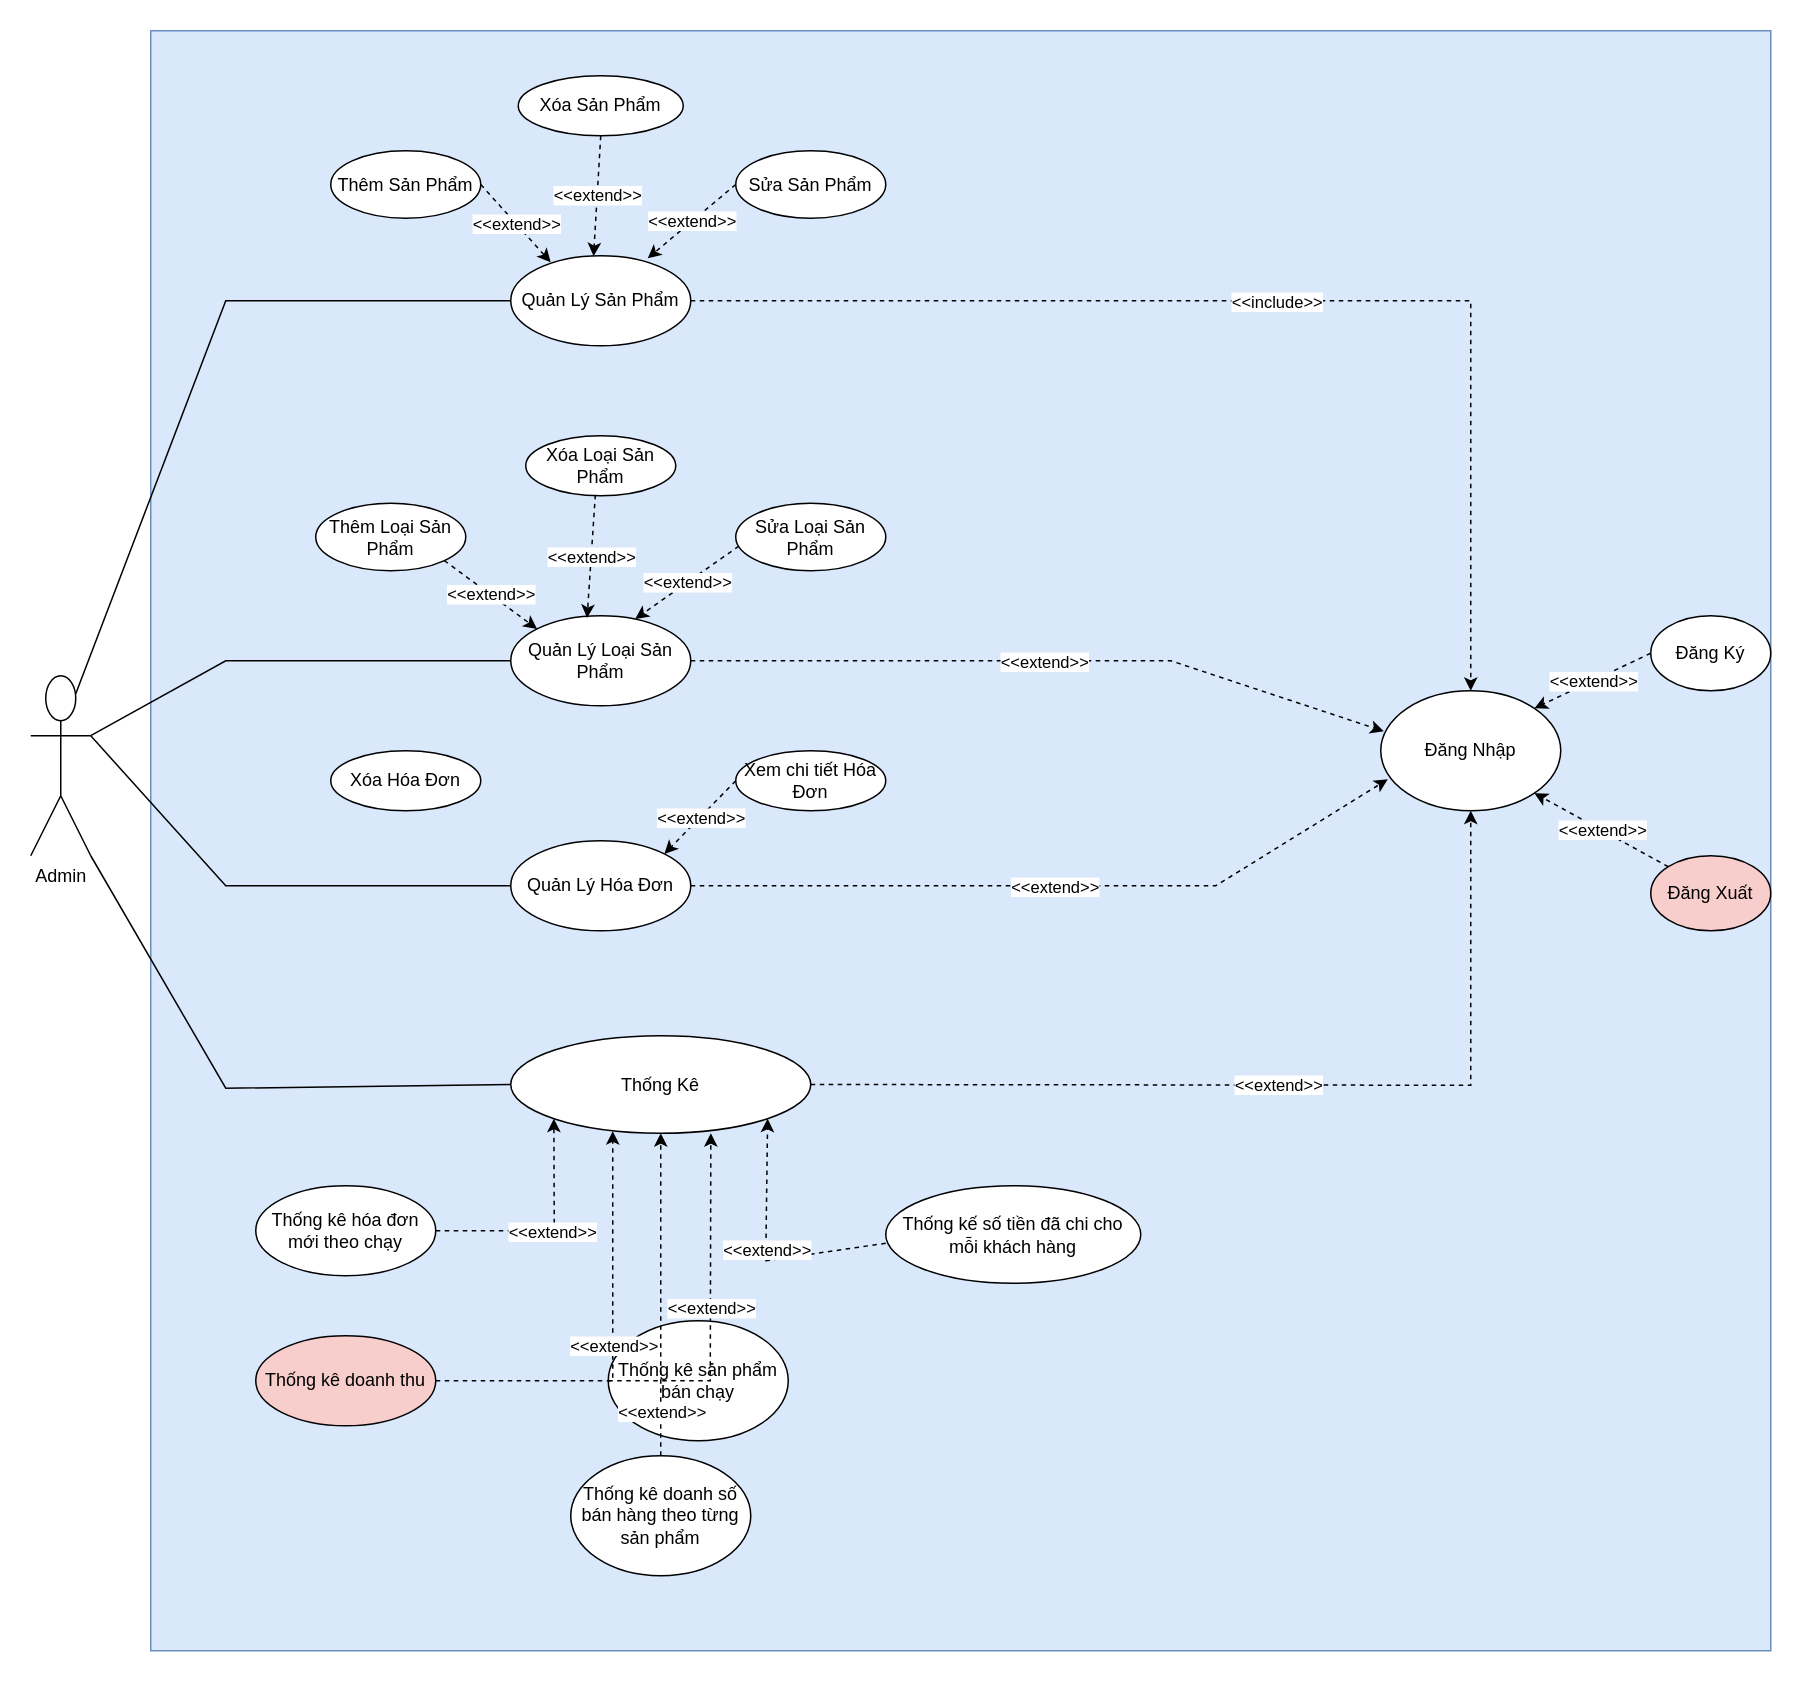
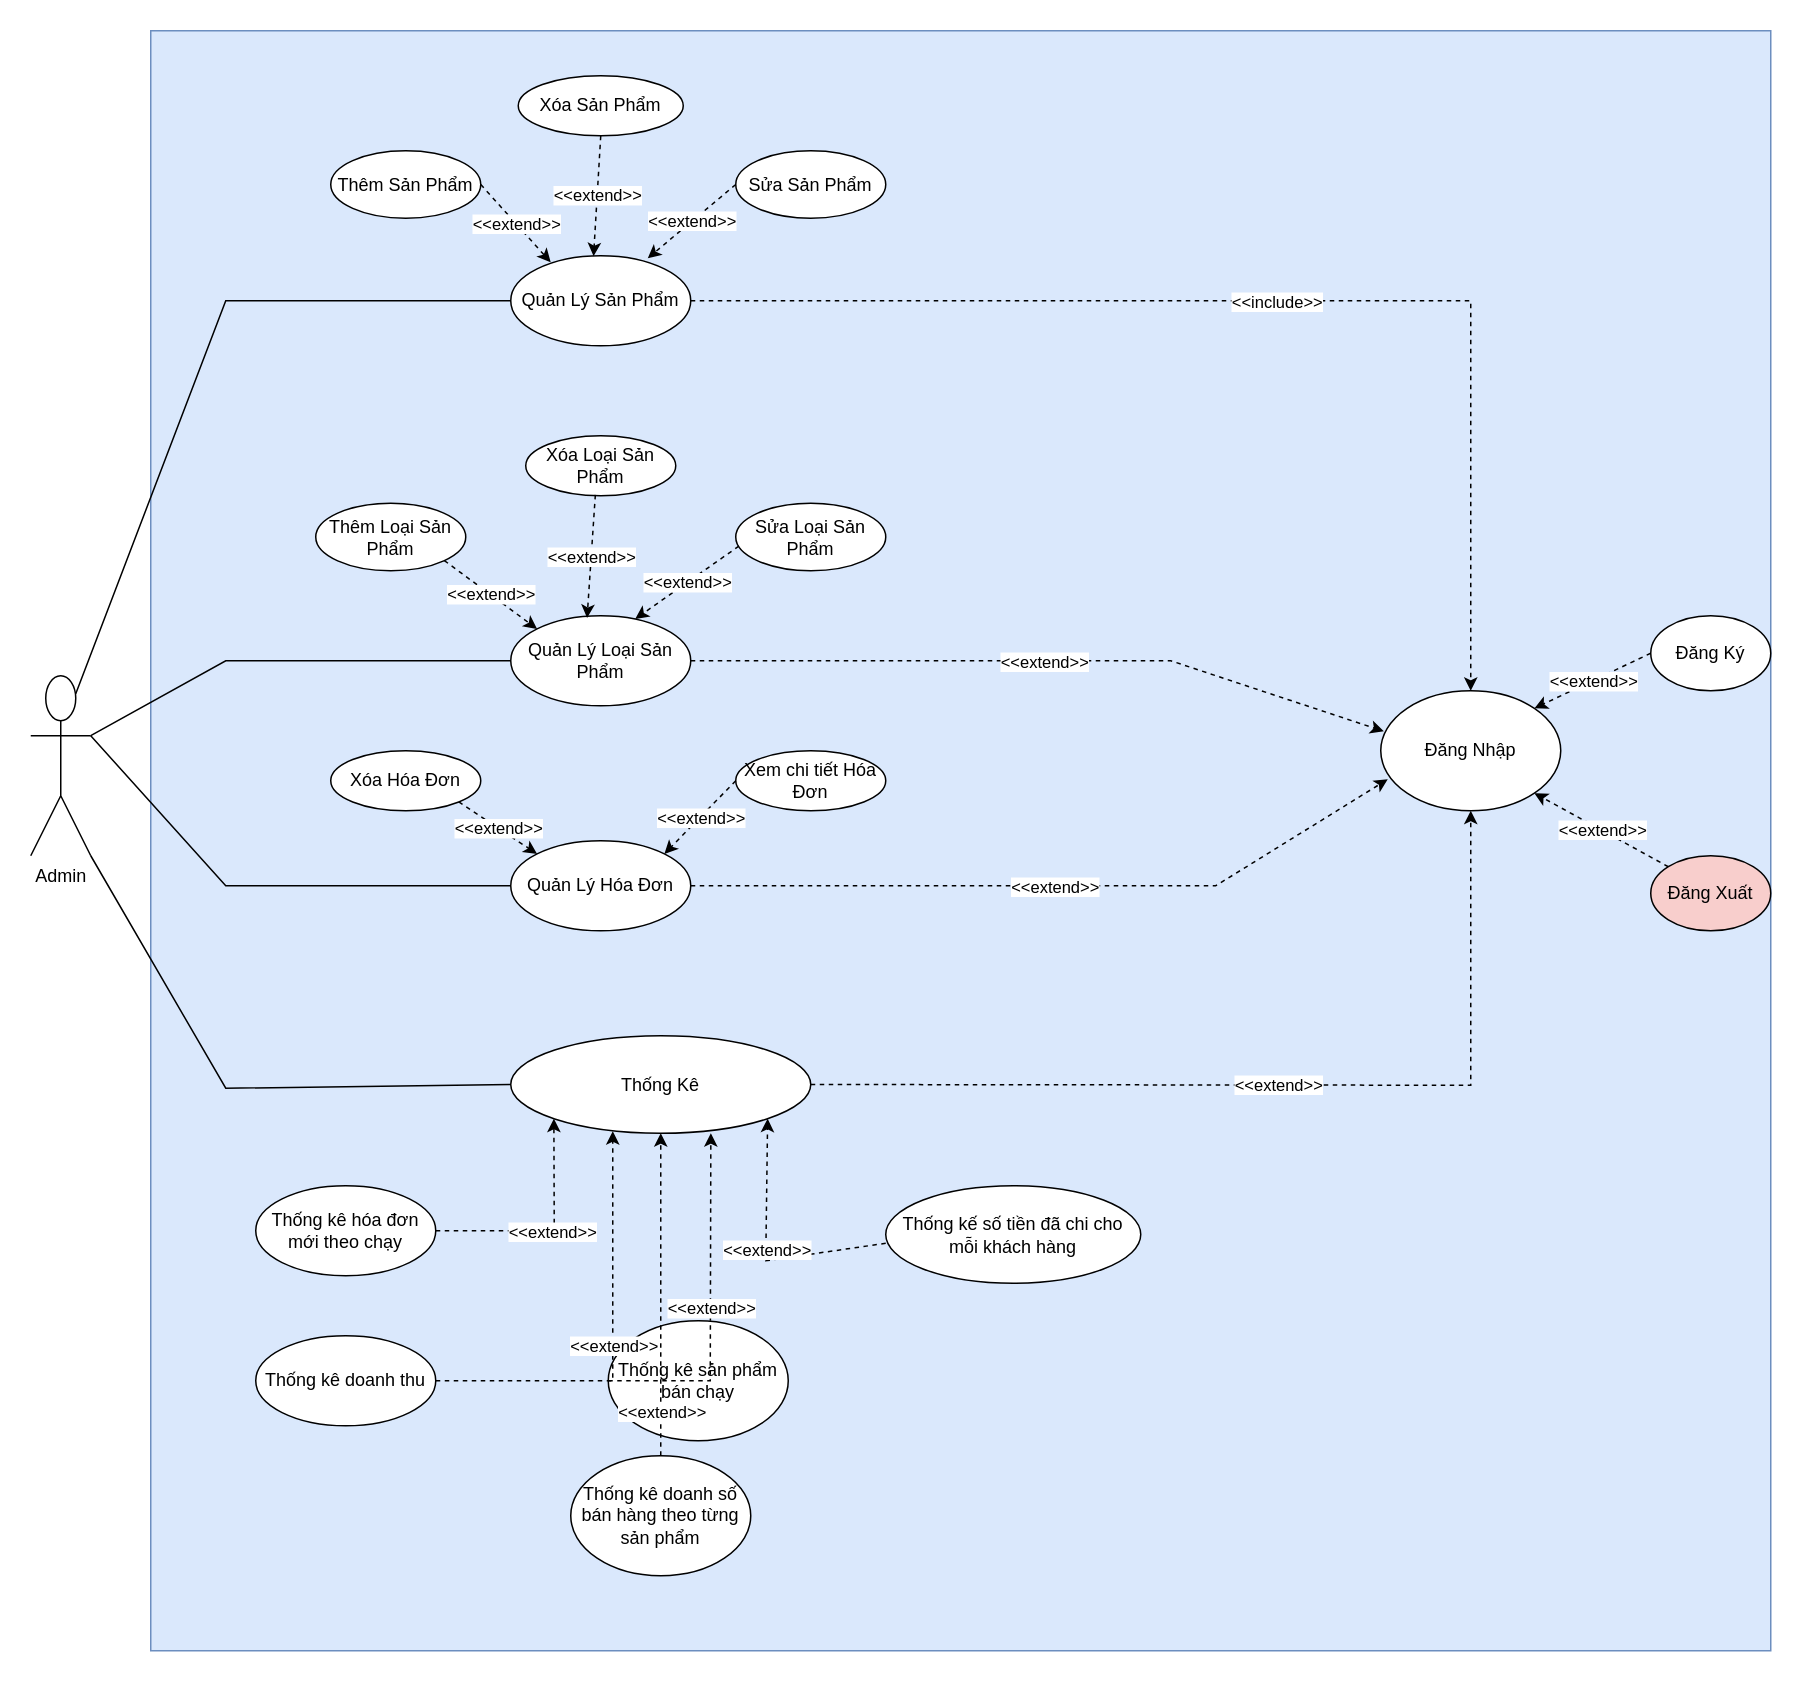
none -> (494, 825)
(346, 1381) -> (346, 1381)
